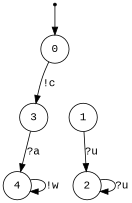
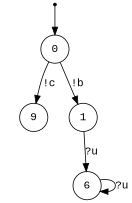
none -> (68, 80)
(34, 117) -> (34, 117)
(17, 186) -> none
(87, 186) -> (87, 186)
